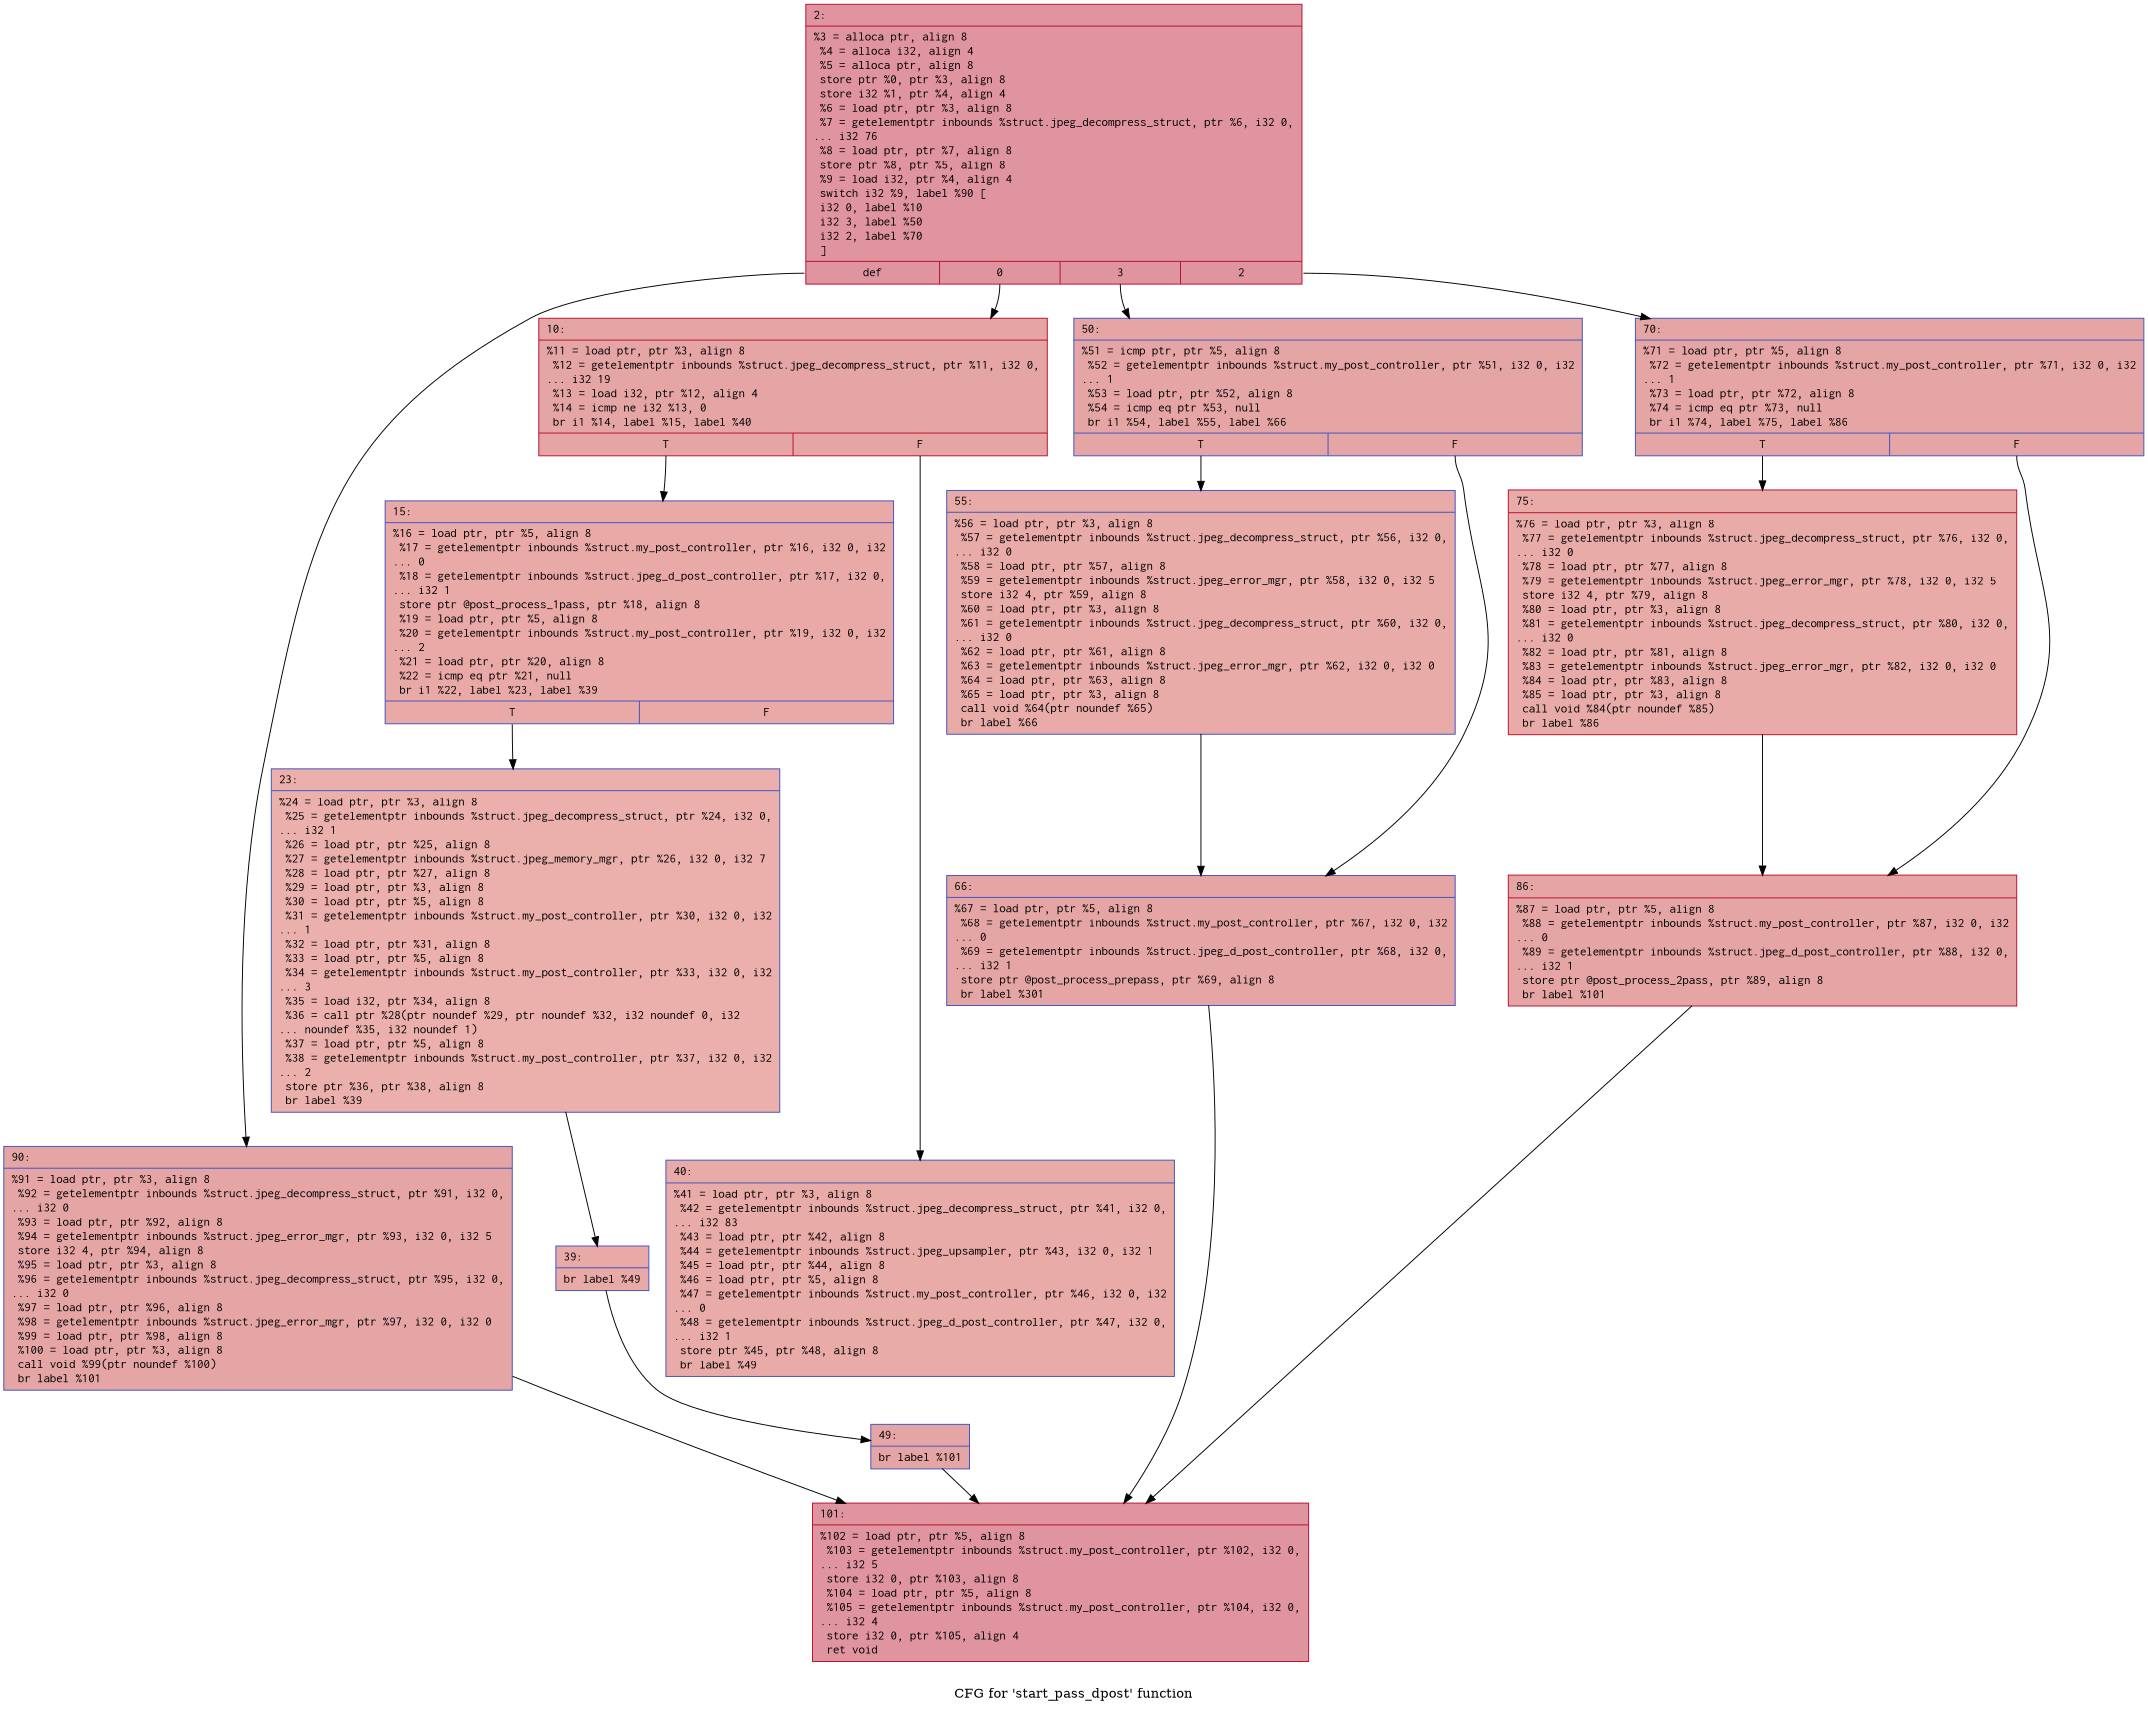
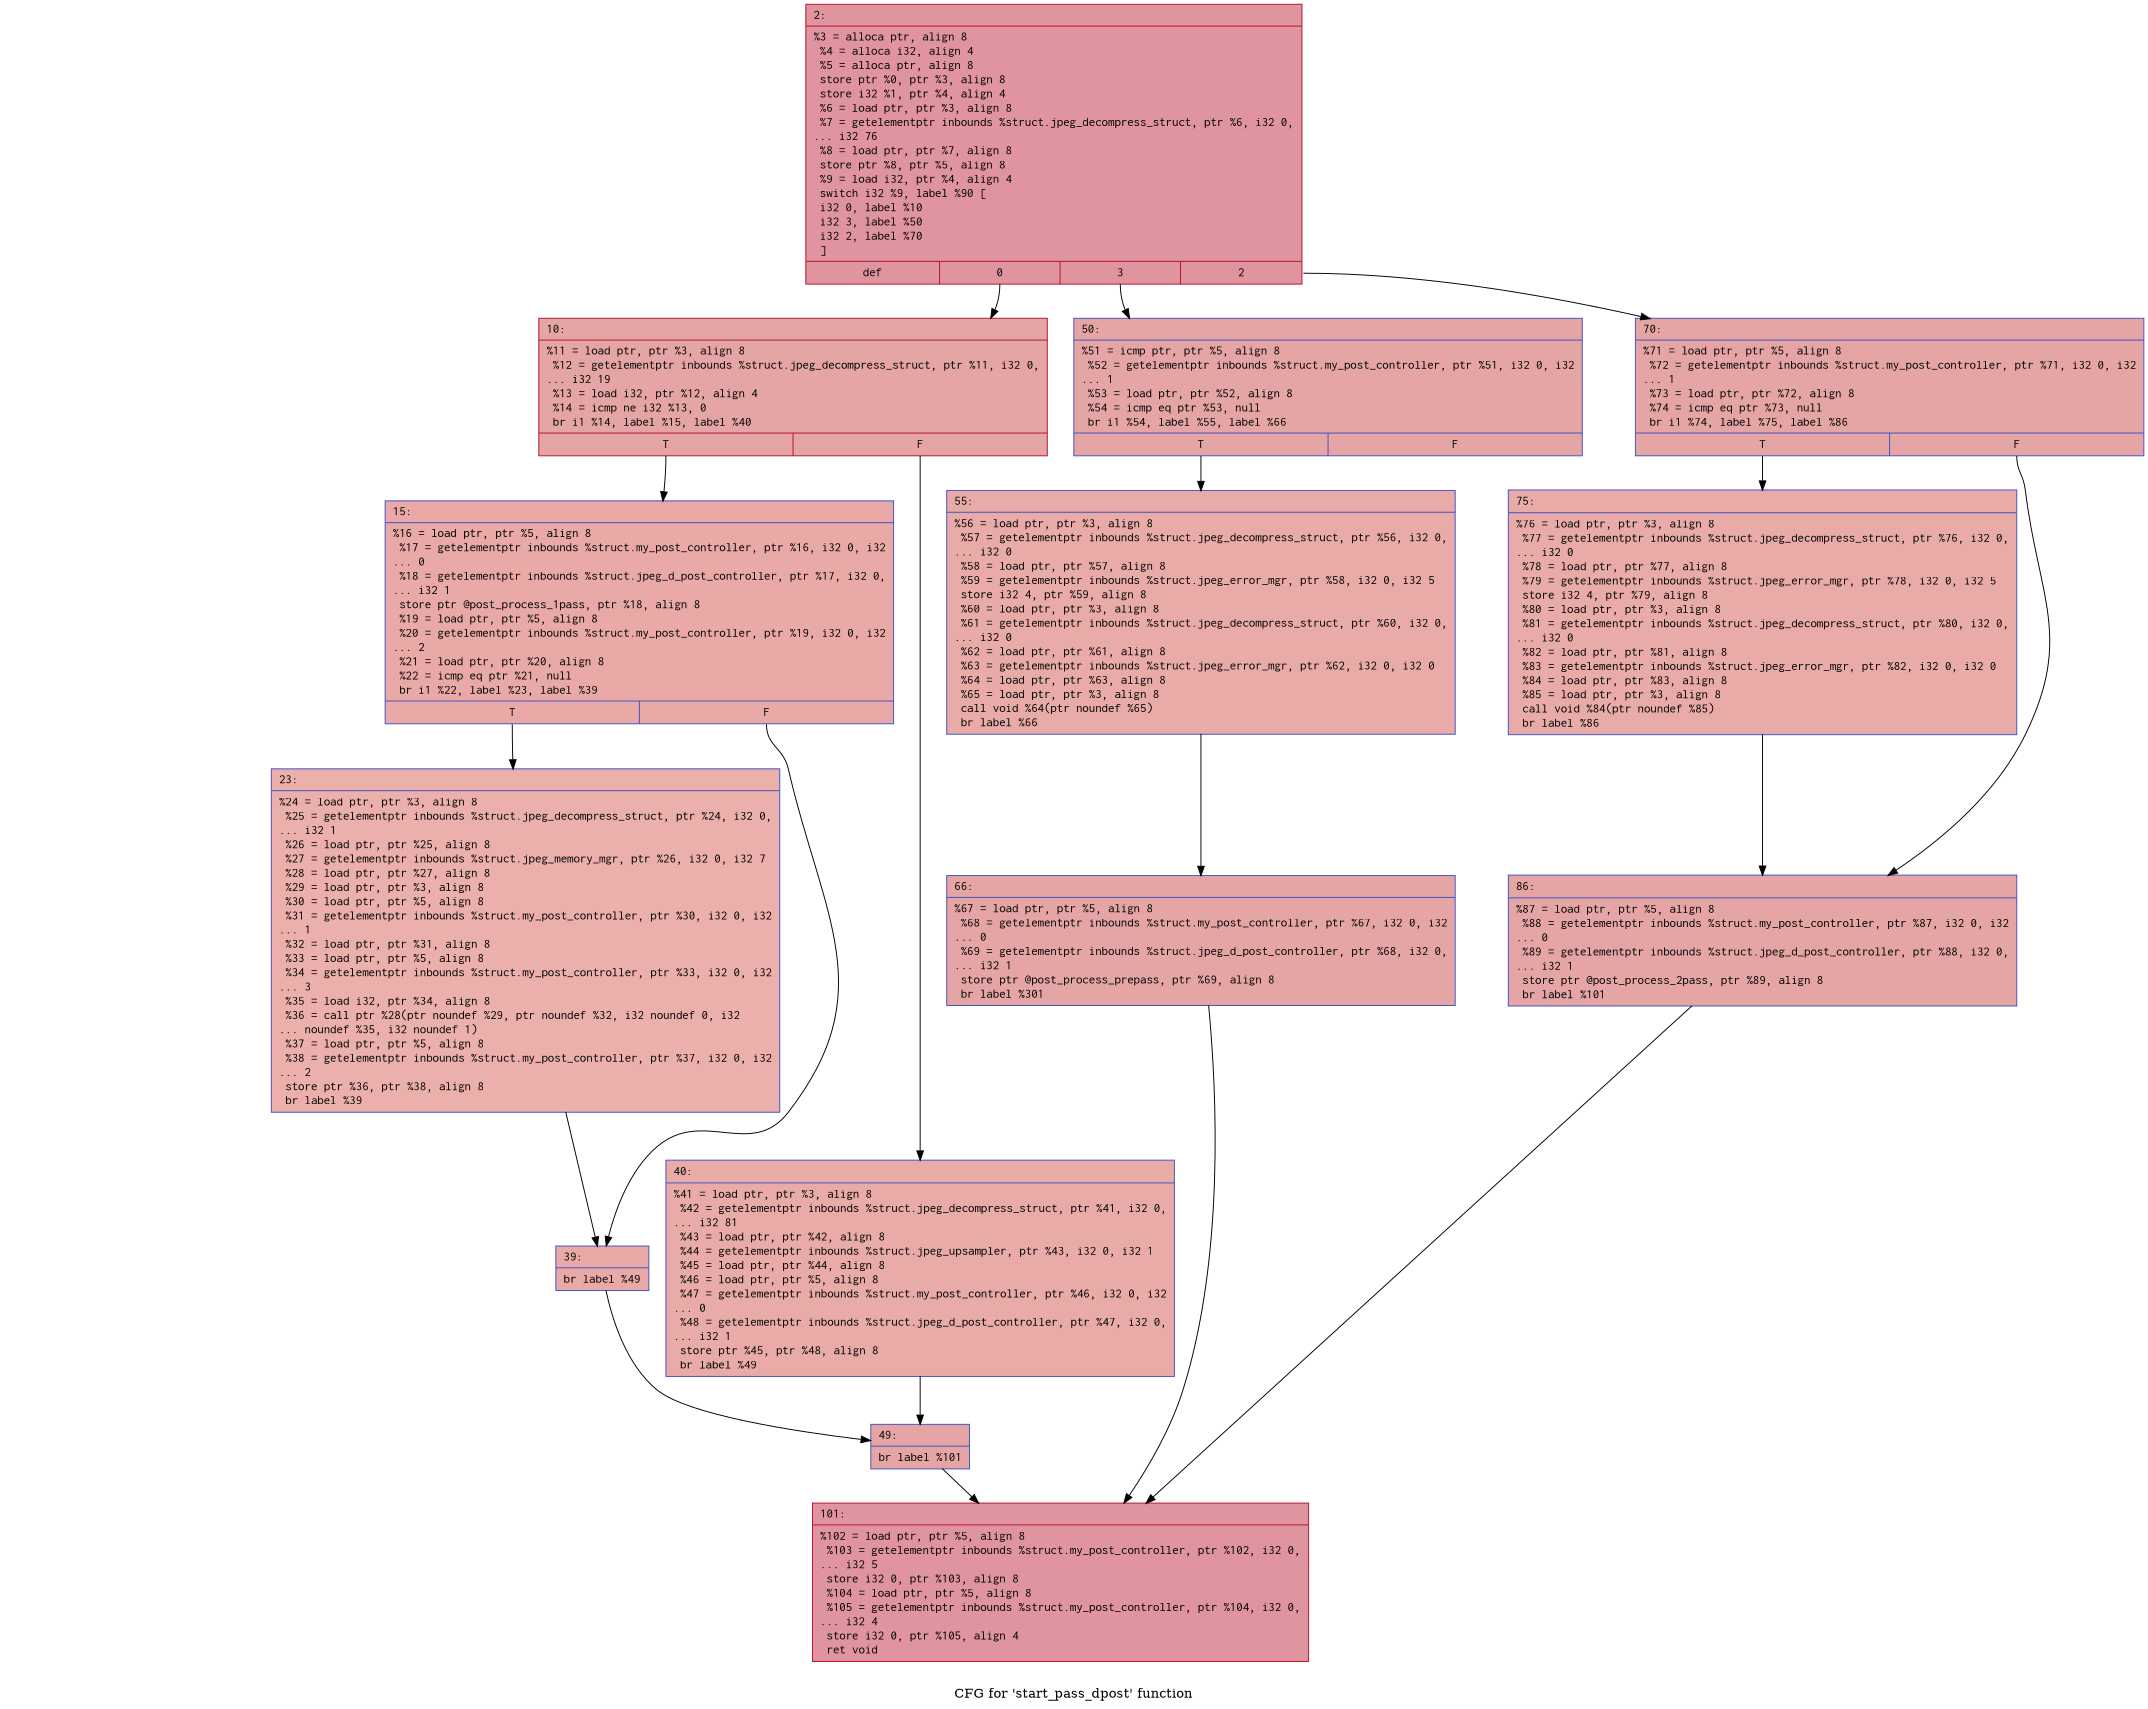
(1763, 612) -> (1763, 612)
(1481, 690) -> none
(1763, 941) -> (1763, 941)
none -> (828, 1039)
(706, 1222) -> (706, 1222)
(258, 1268) -> none
none -> (920, 1396)
